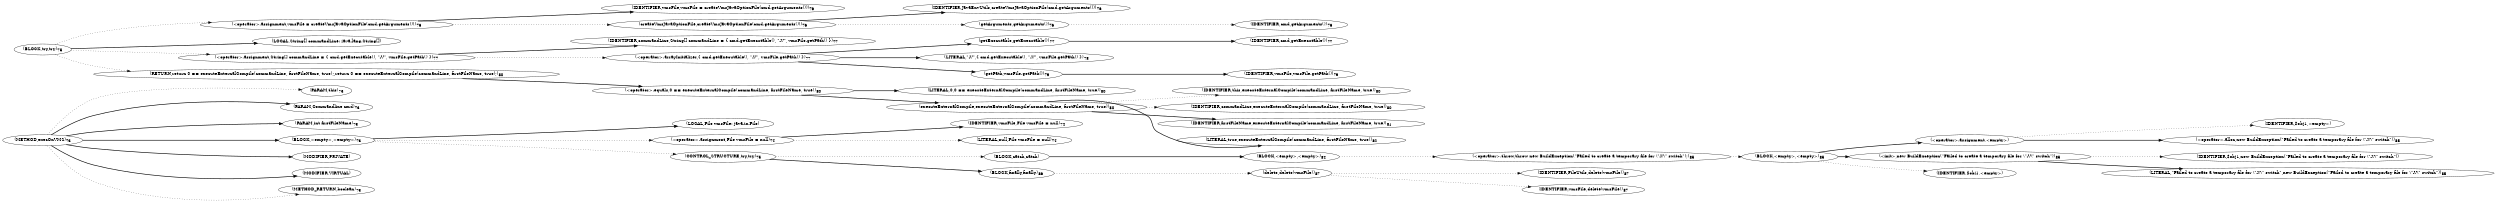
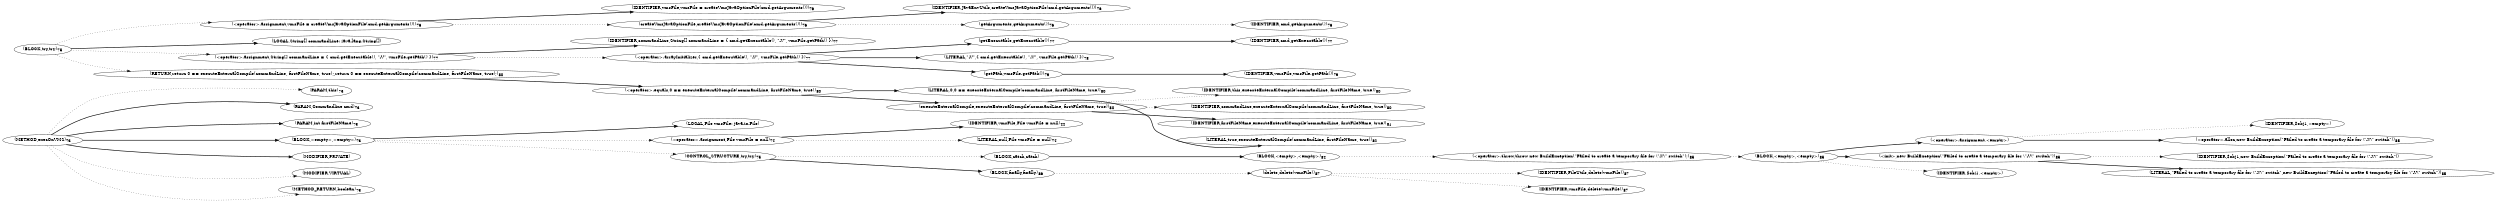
(1063, 123) -> (1063, 123)
(170, 177) -> (170, 177)
